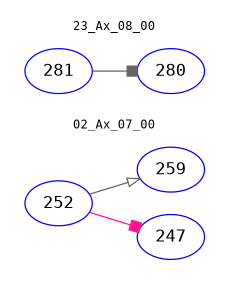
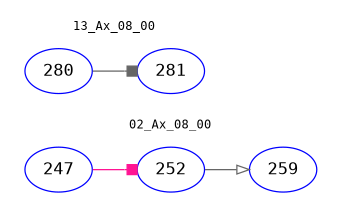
(115, 27) -> (115, 27)
(109, 71) -> (109, 71)
(115, 125) -> (171, 125)
(109, 218) -> (109, 170)
